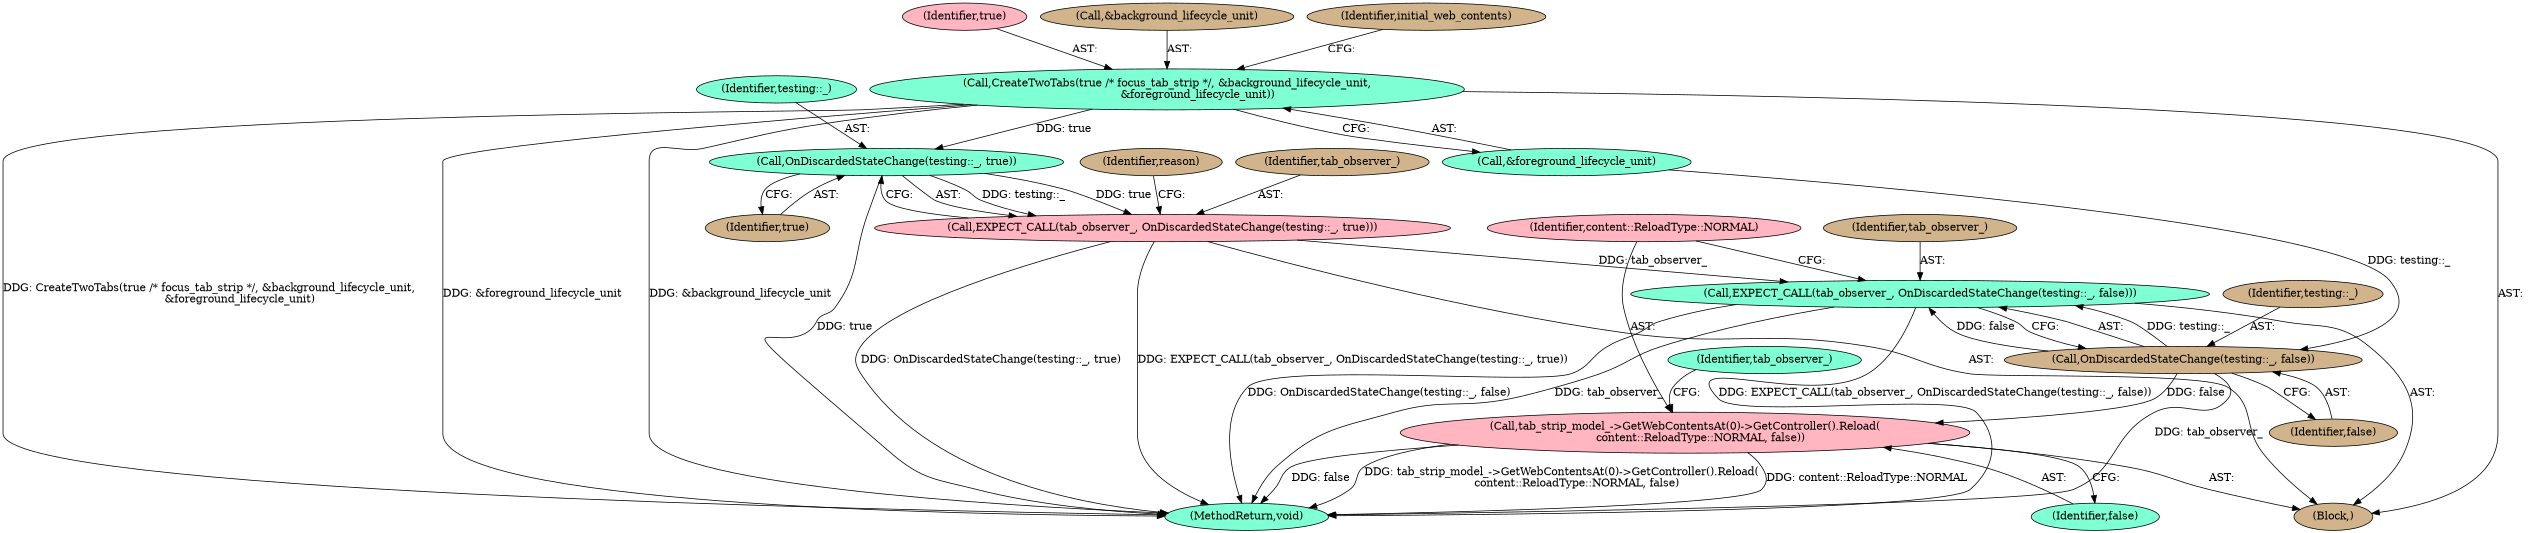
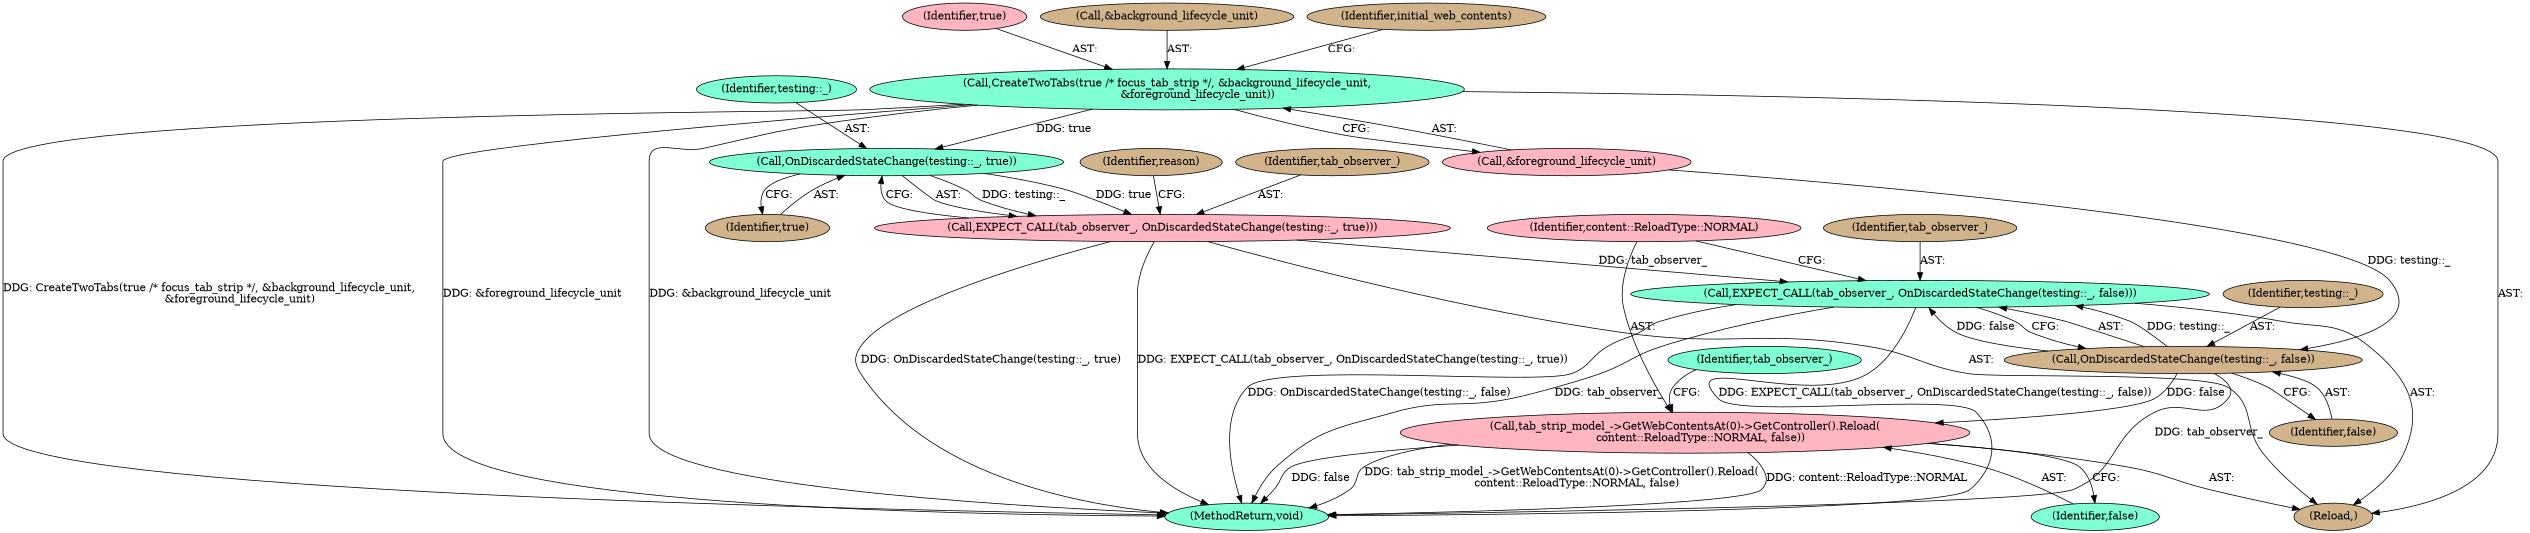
(1567, 162) -> (1567, 162)
(848, 416) -> none
(2333, 517) -> (2333, 517)
